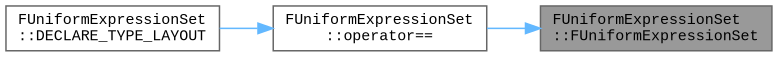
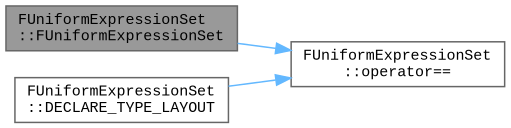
(506, 28) -> (257, 46)
